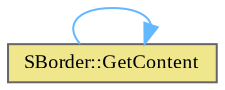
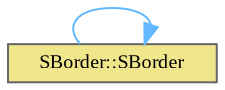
(112, 63) -> (112, 63)
